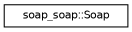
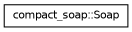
(66, 16) -> (66, 16)
